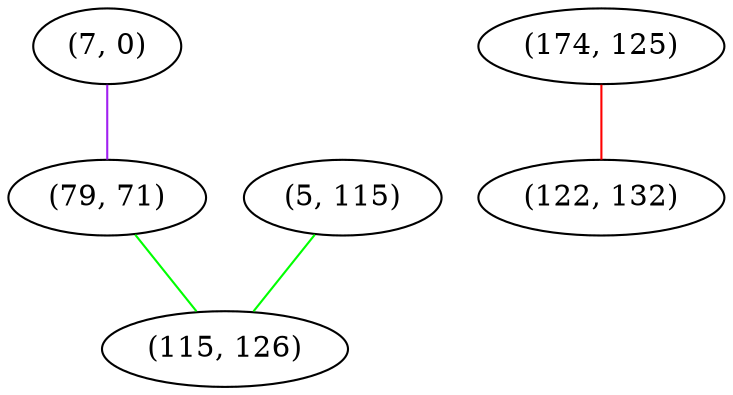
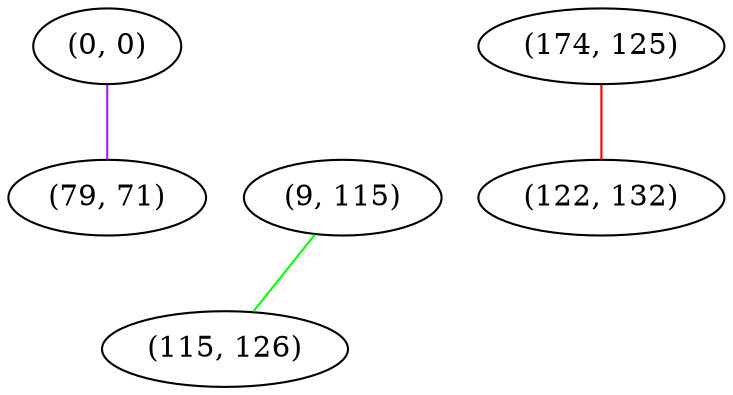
(107, 46) -> (107, 46)
(343, 198) -> (343, 198)
(166, 273) -> none
